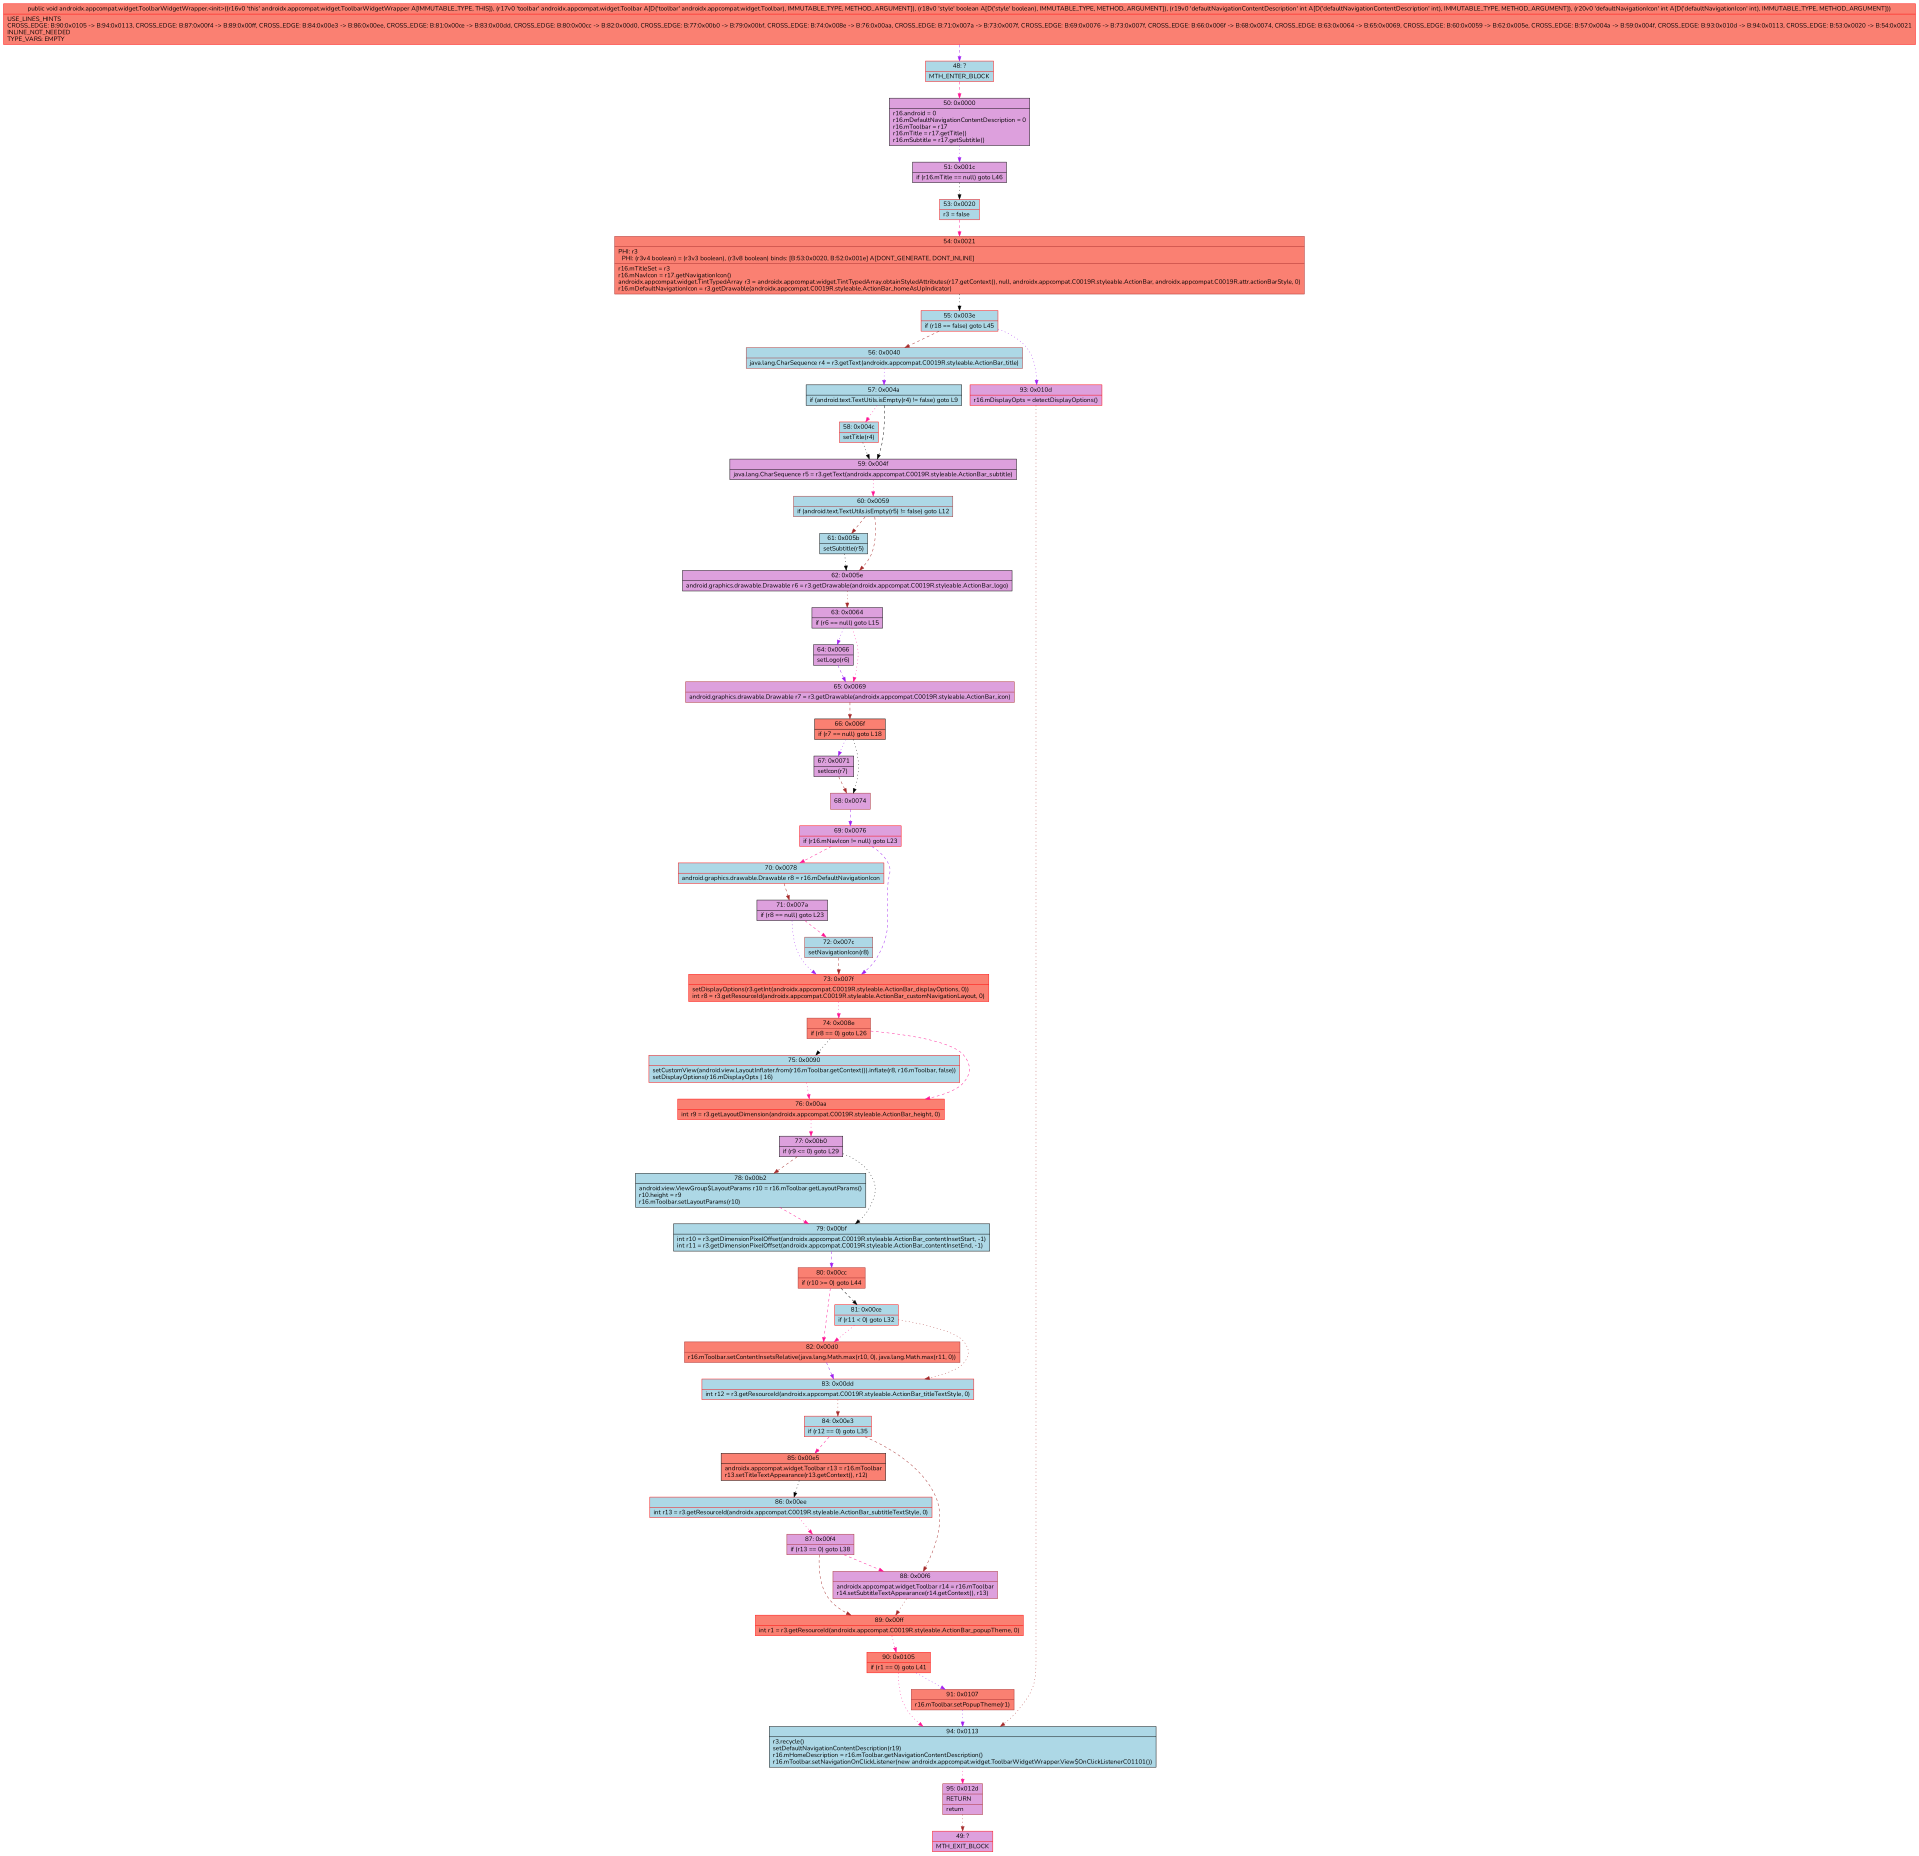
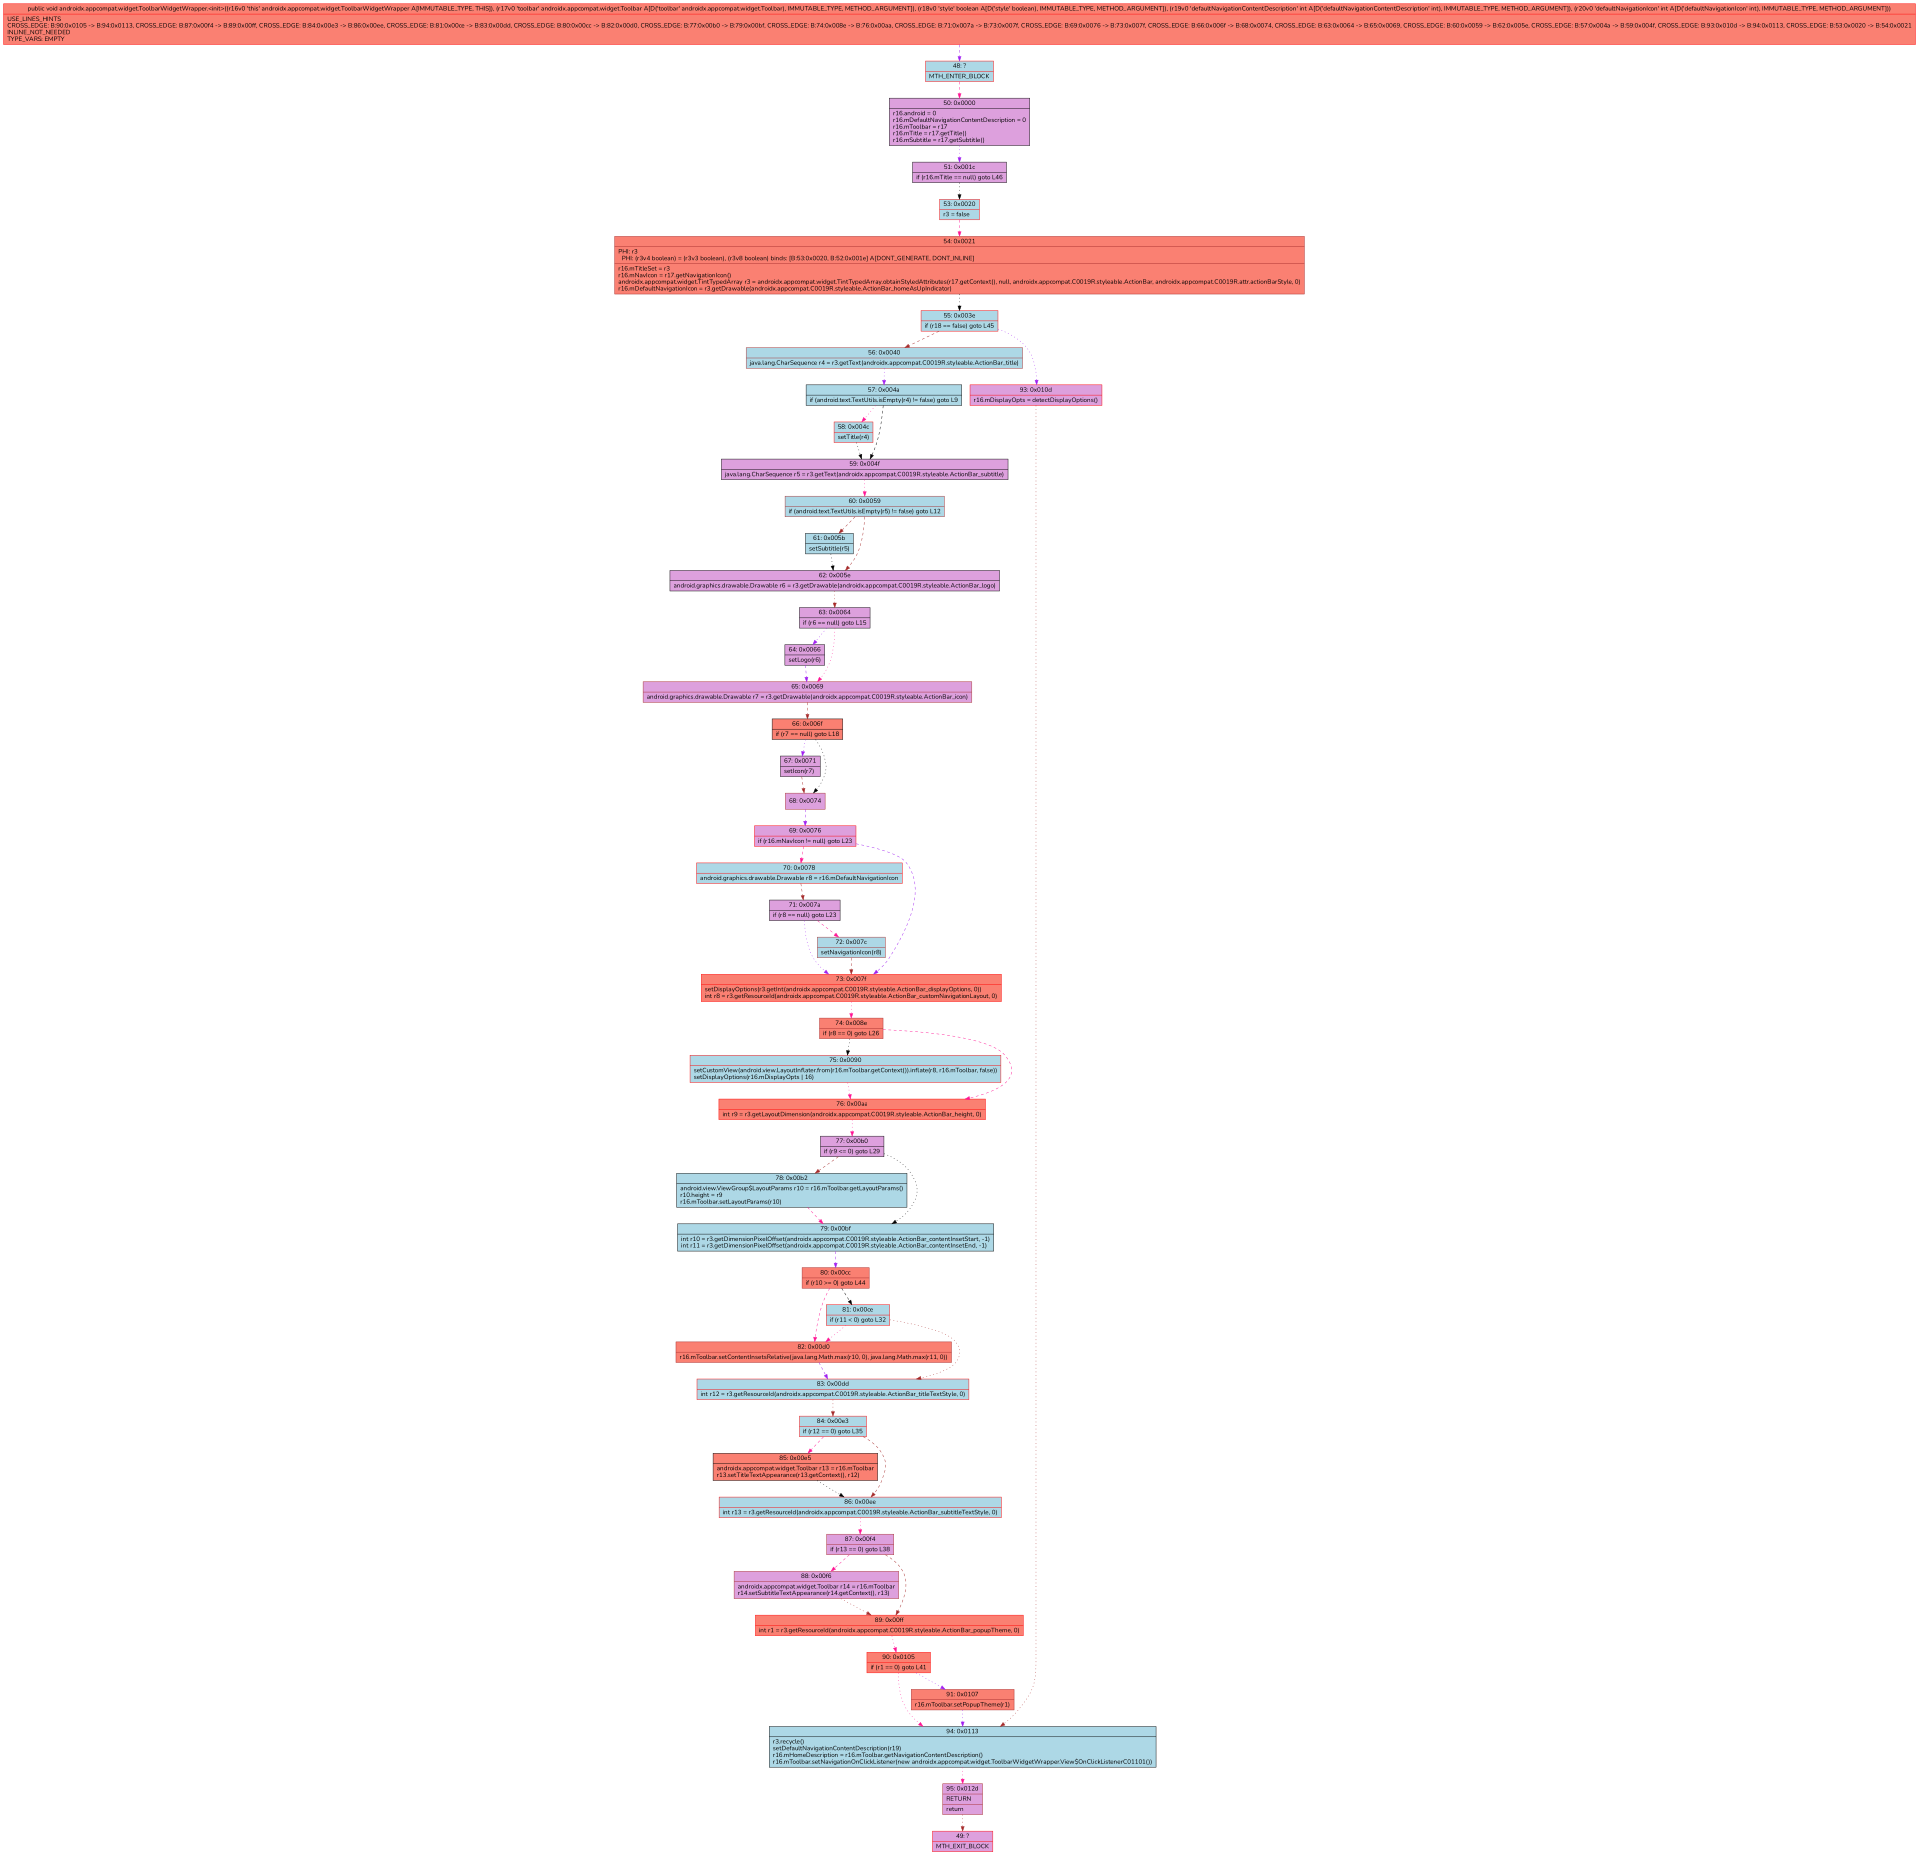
(931, 1487) -> (885, 1462)
